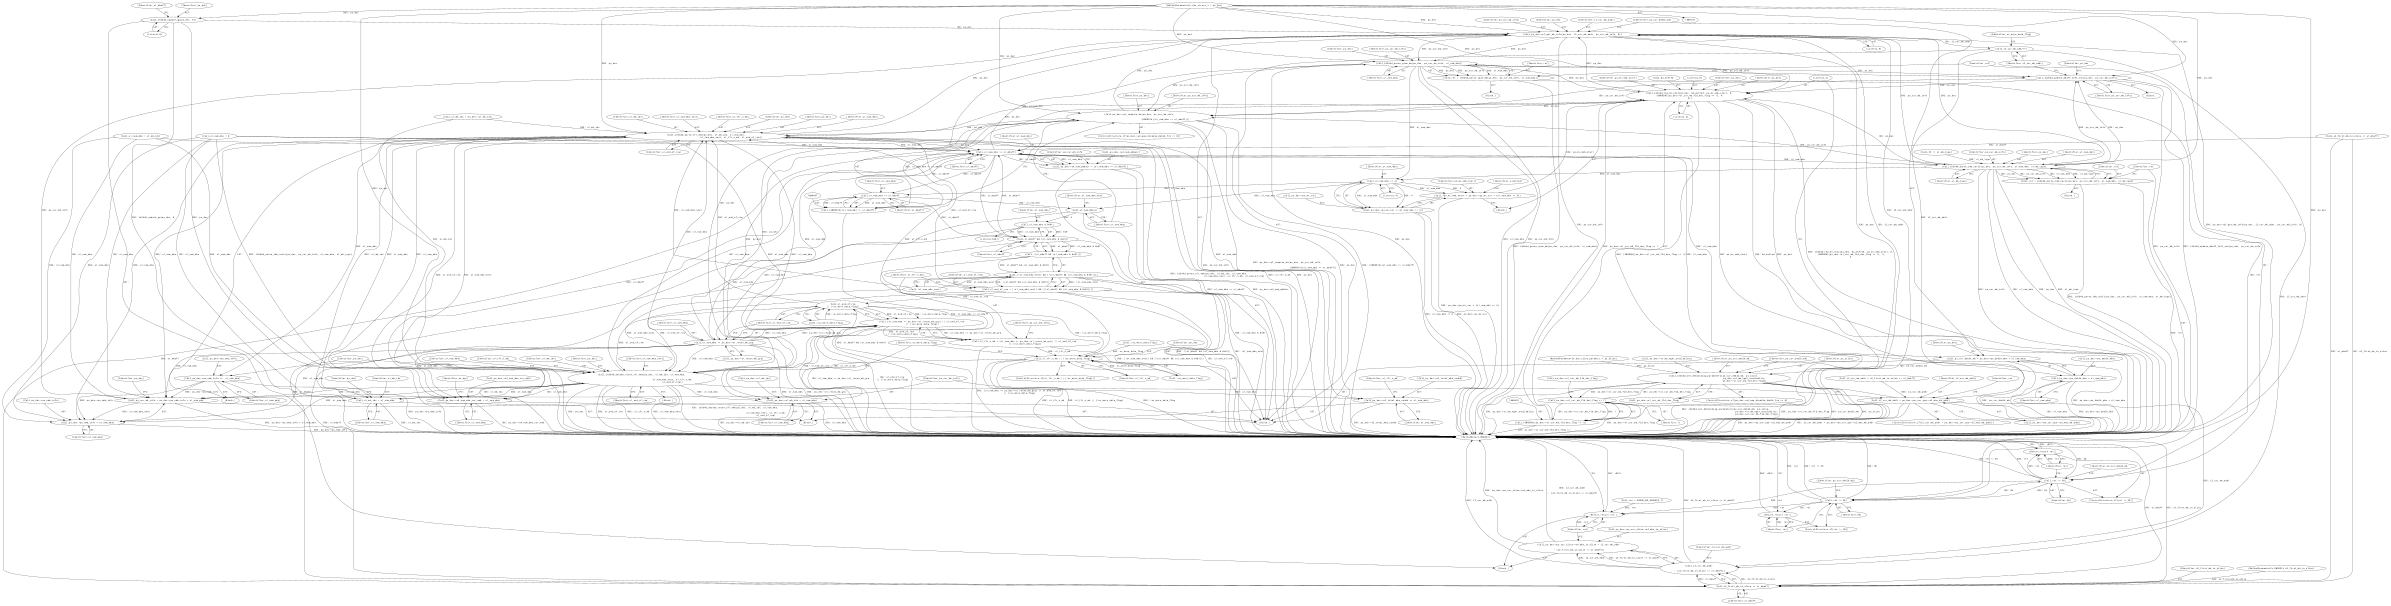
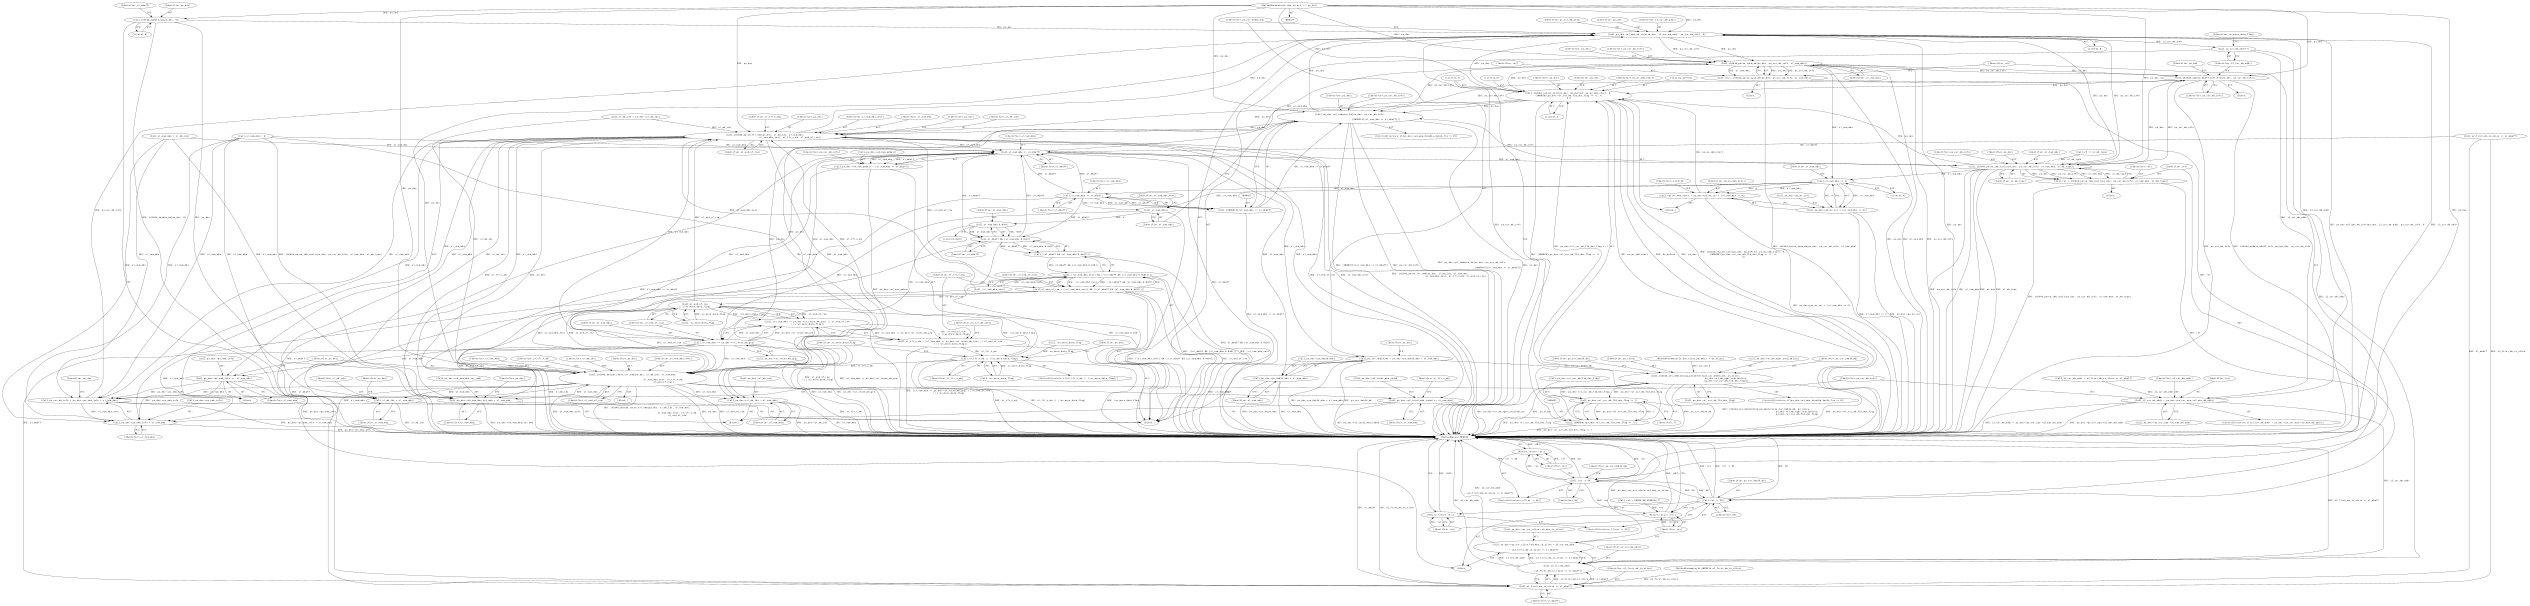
(418, 350) -> (503, 348)
